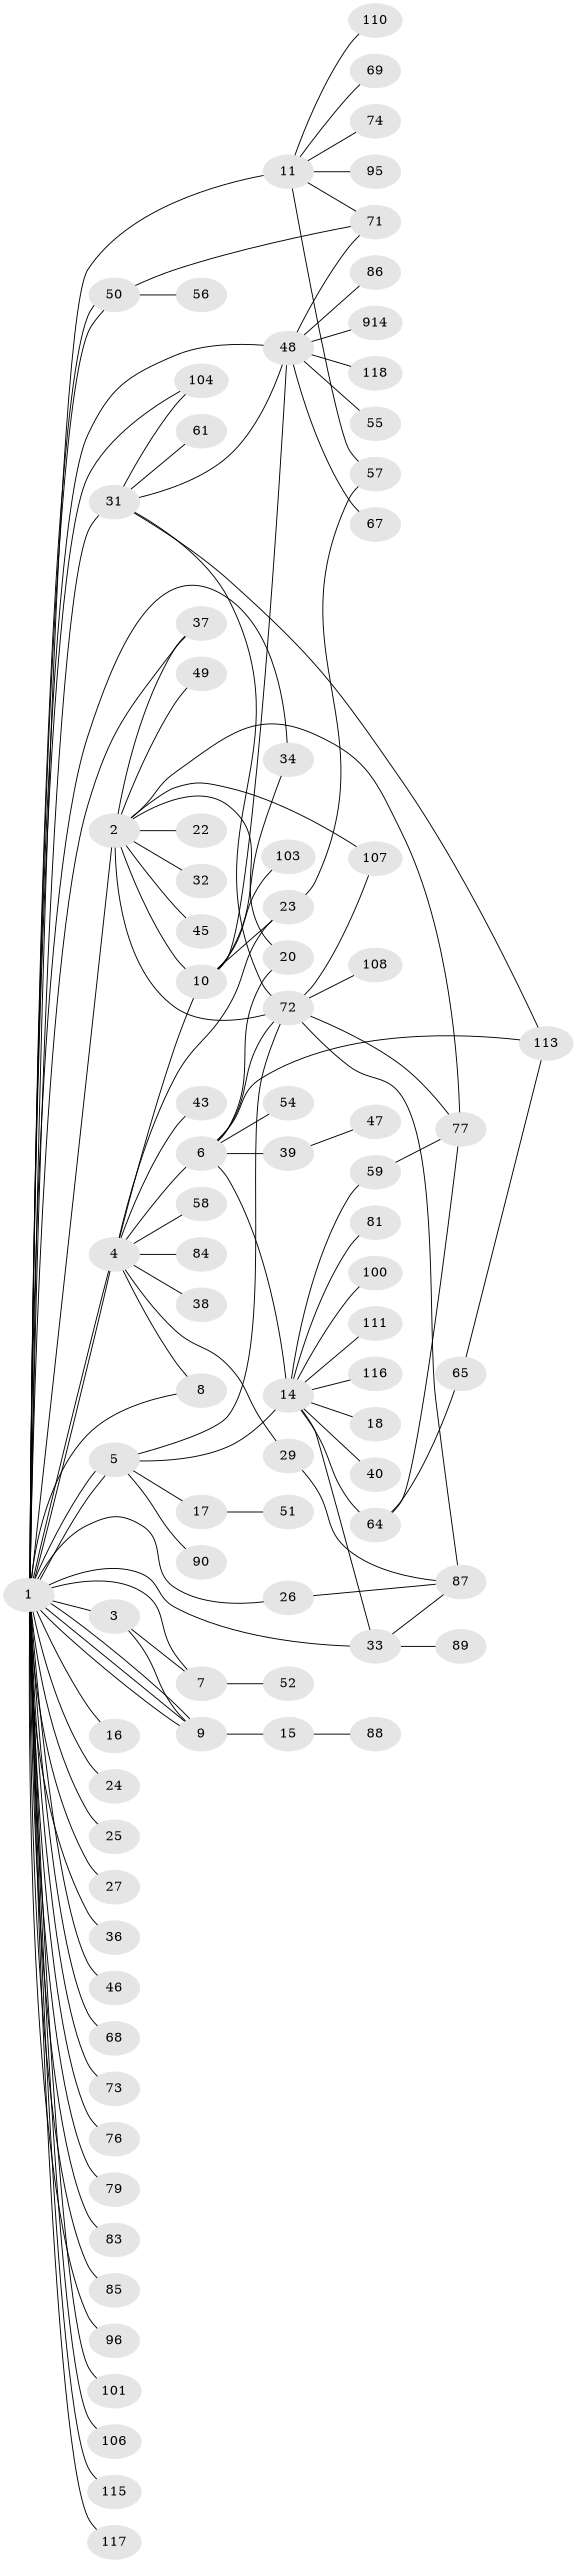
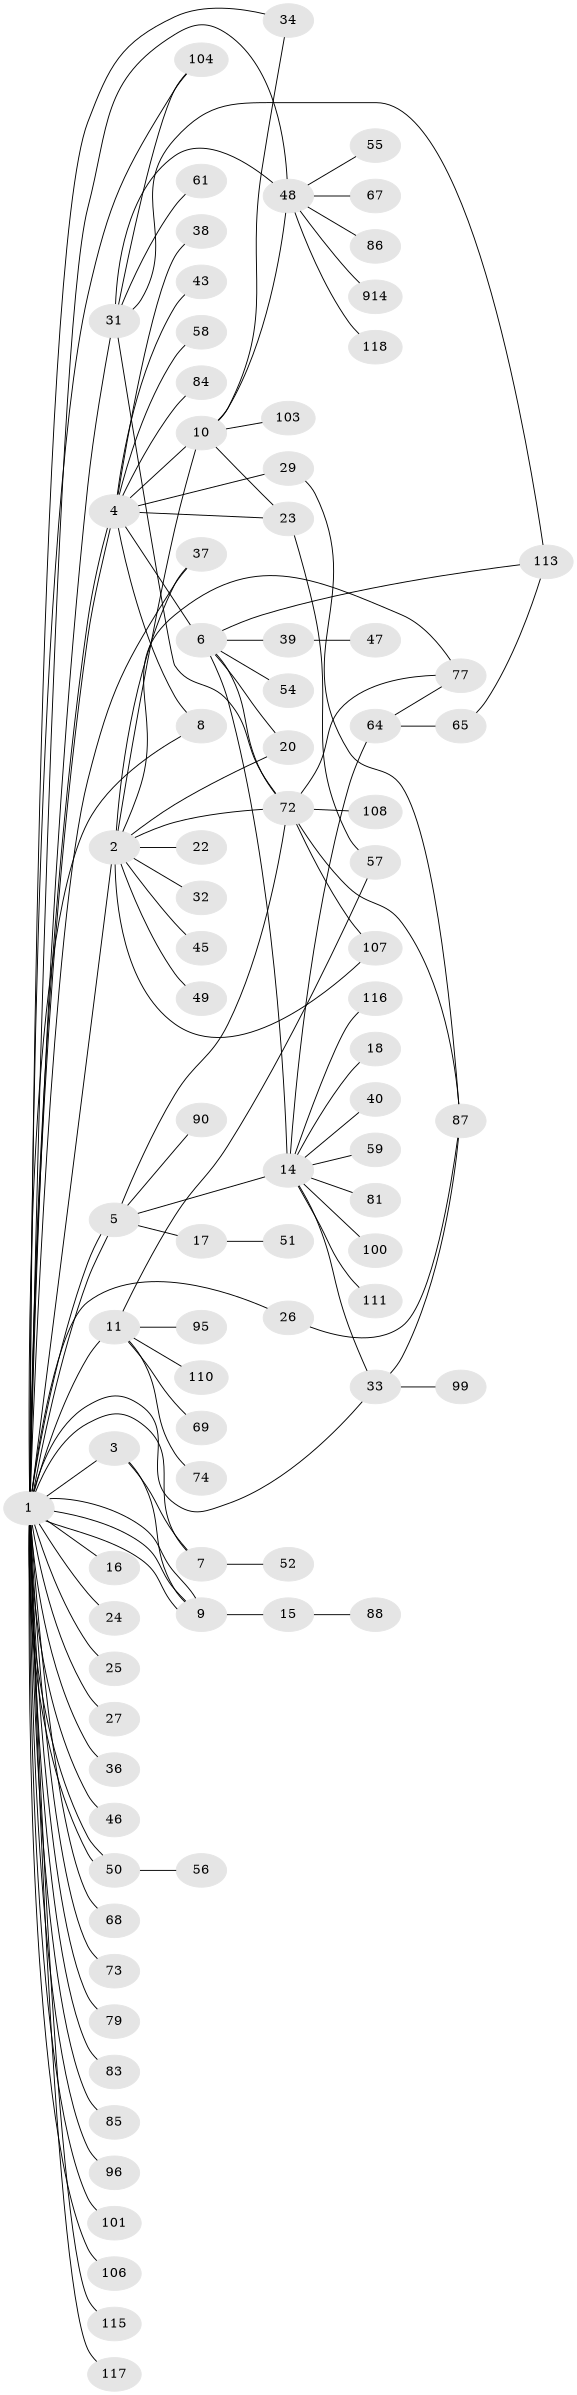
(375, 222) -> none
(415, 1153) -> none
(461, 1646) -> (461, 1387)
(114, 2139) -> none
